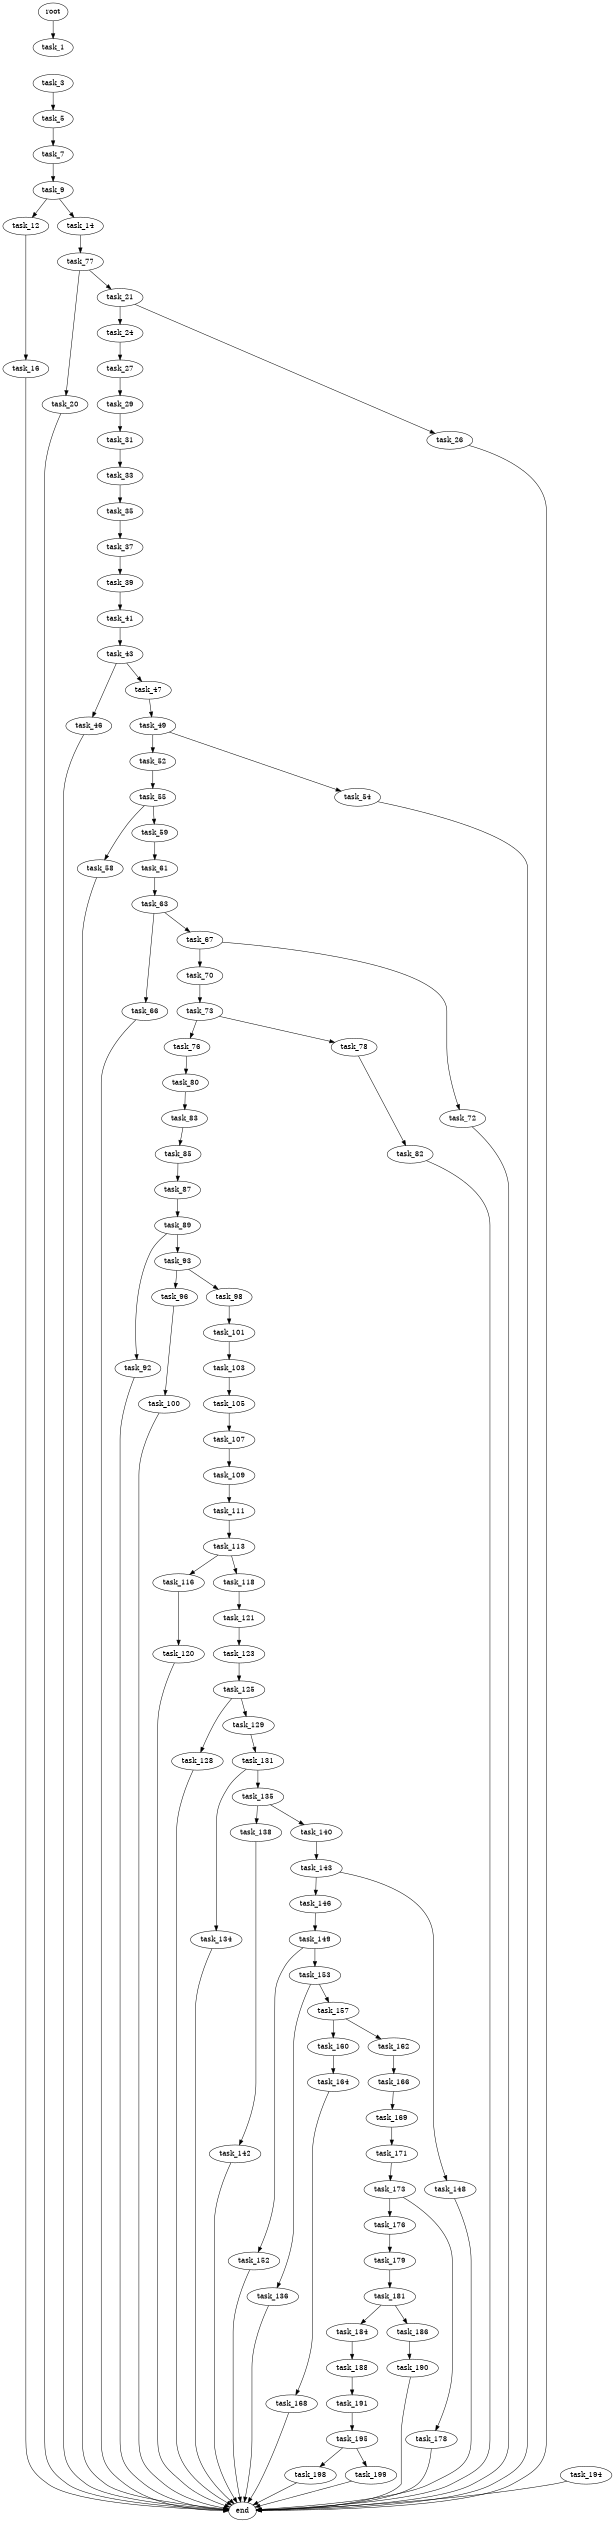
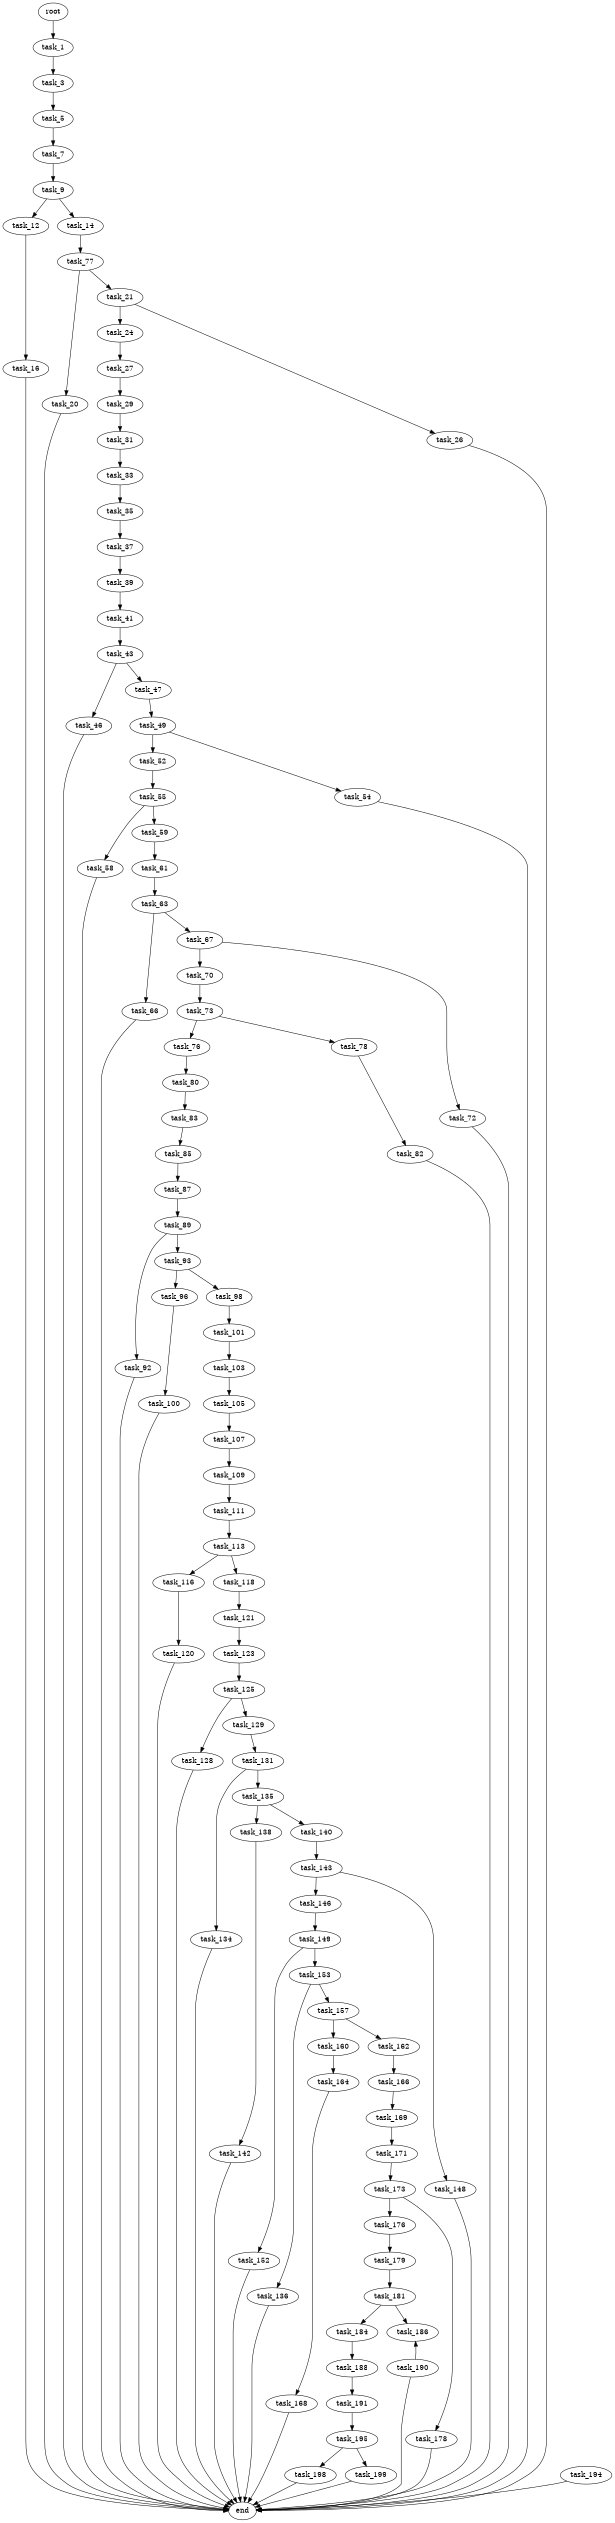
none -> (53, 63)
(409, 2348) -> (416, 2353)
